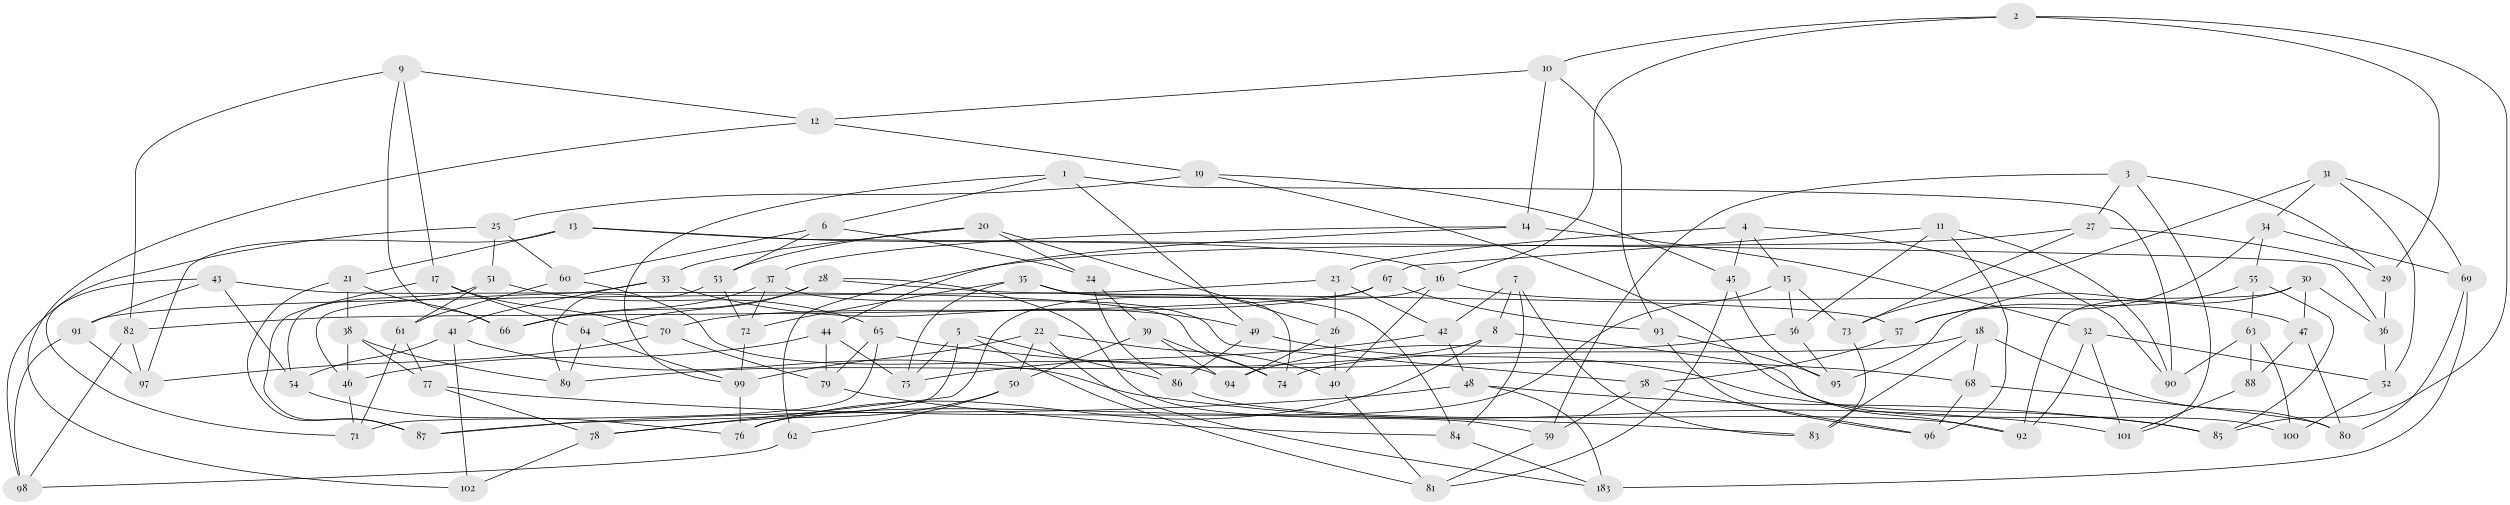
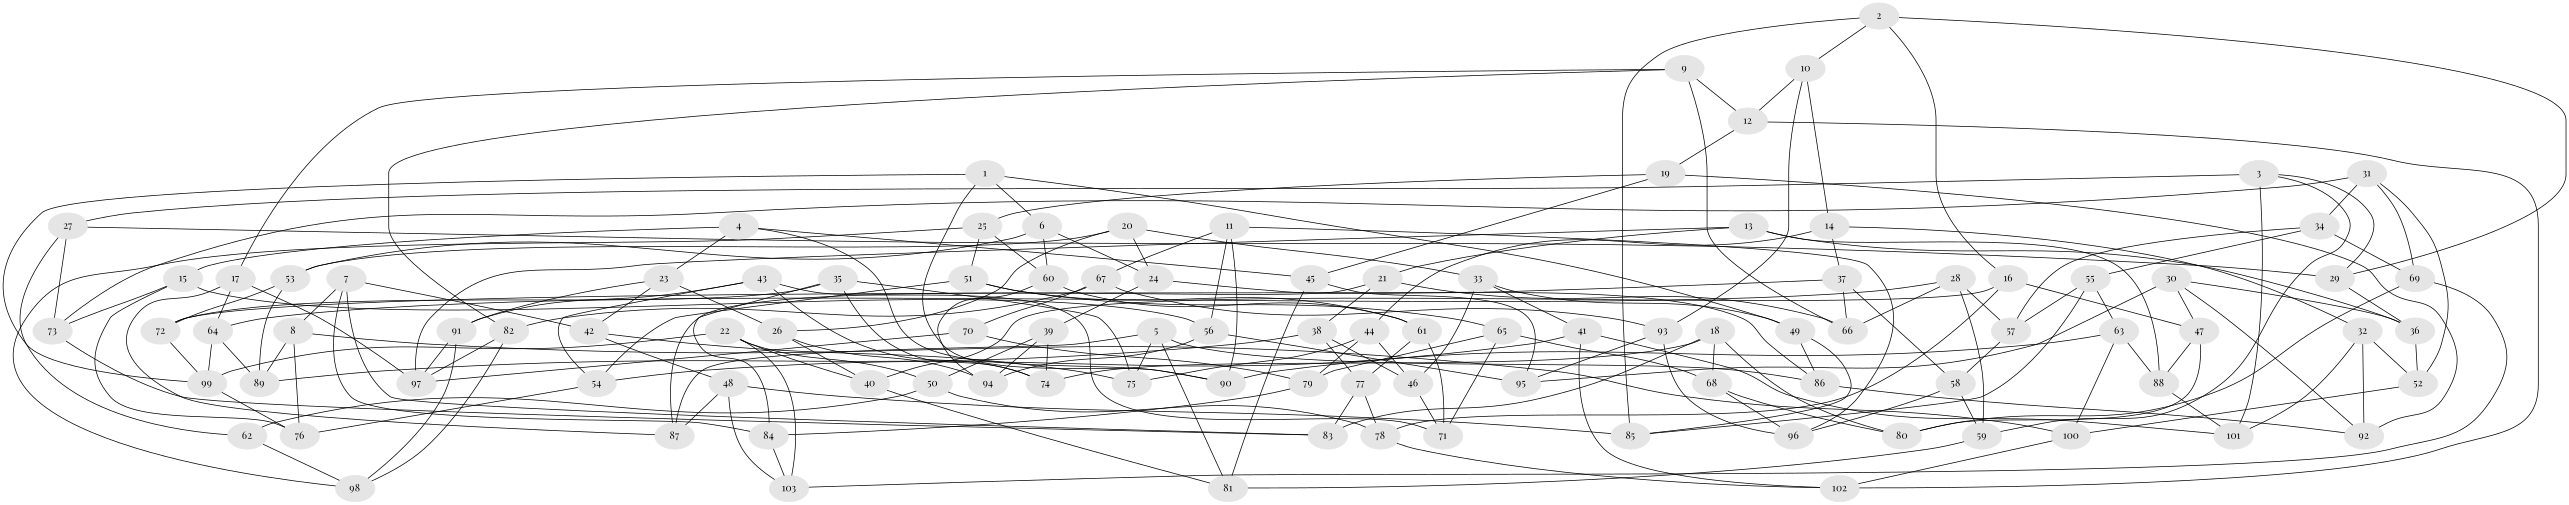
(1010, 242) -> (2002, 243)
(549, 308) -> (327, 322)
none -> (1955, 462)
(1603, 489) -> (789, 489)
